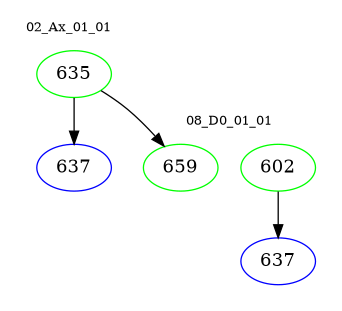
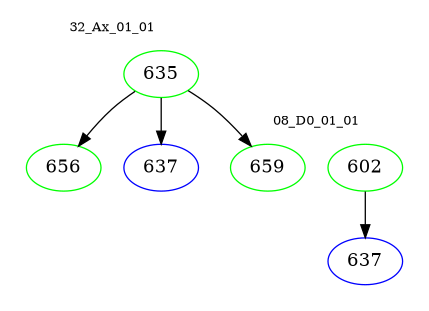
(69, 28) -> (112, 28)
none -> (64, 168)
